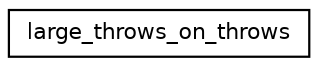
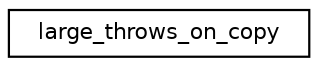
(159, 33) -> (159, 33)
